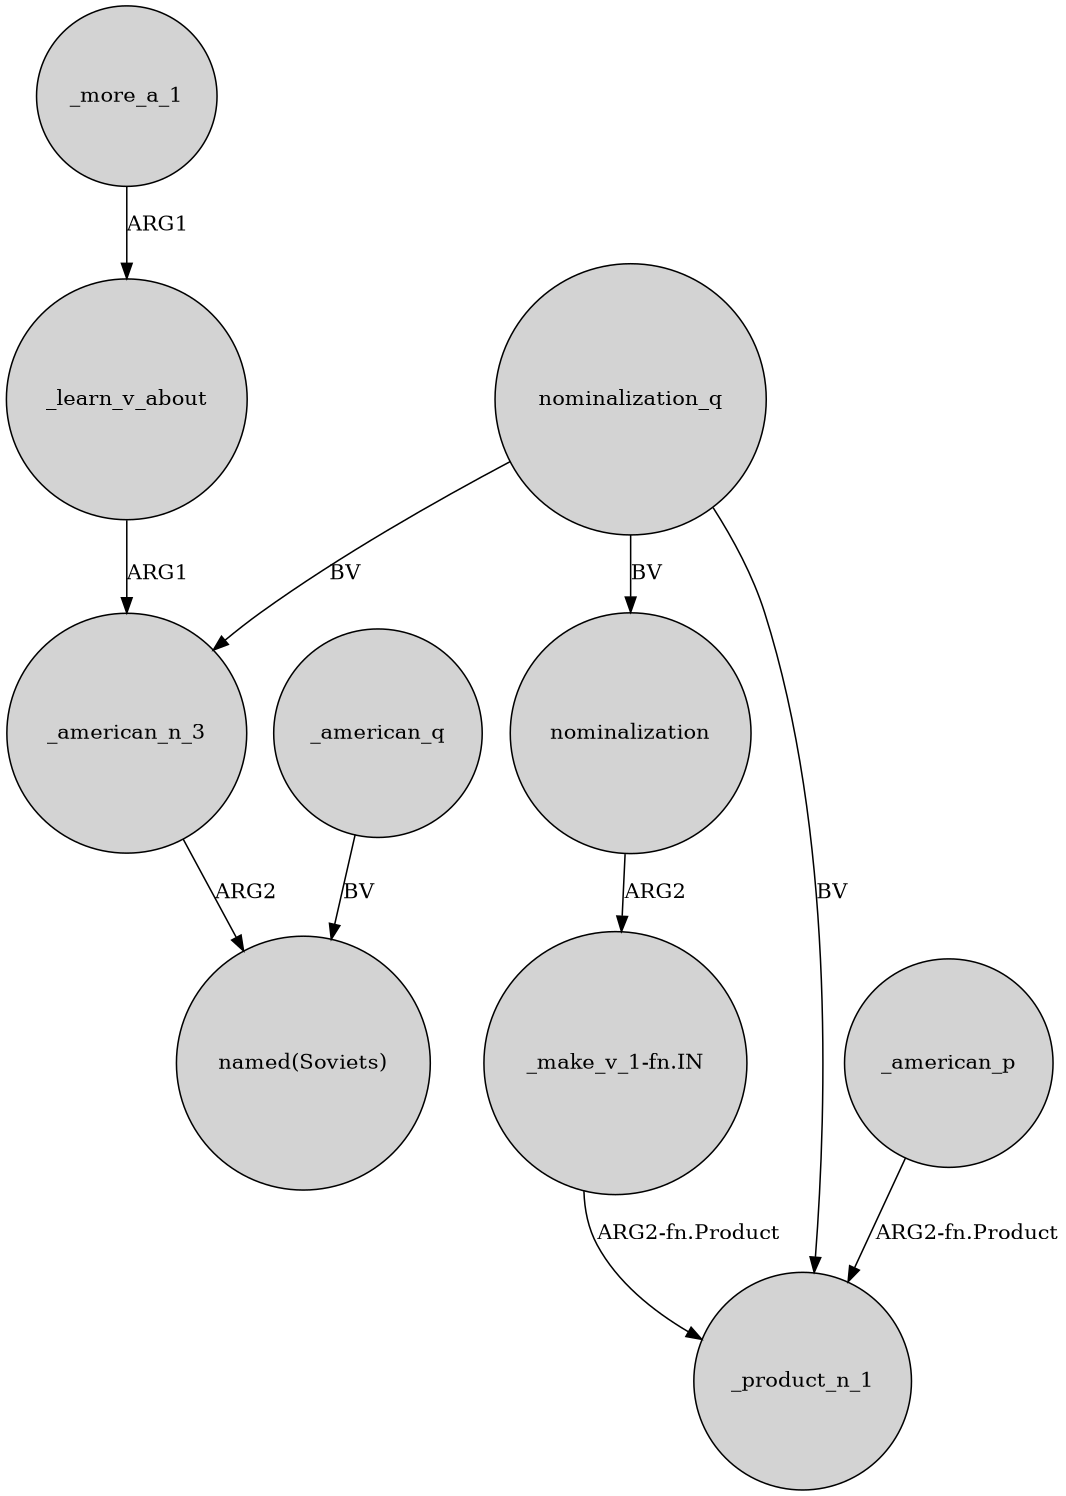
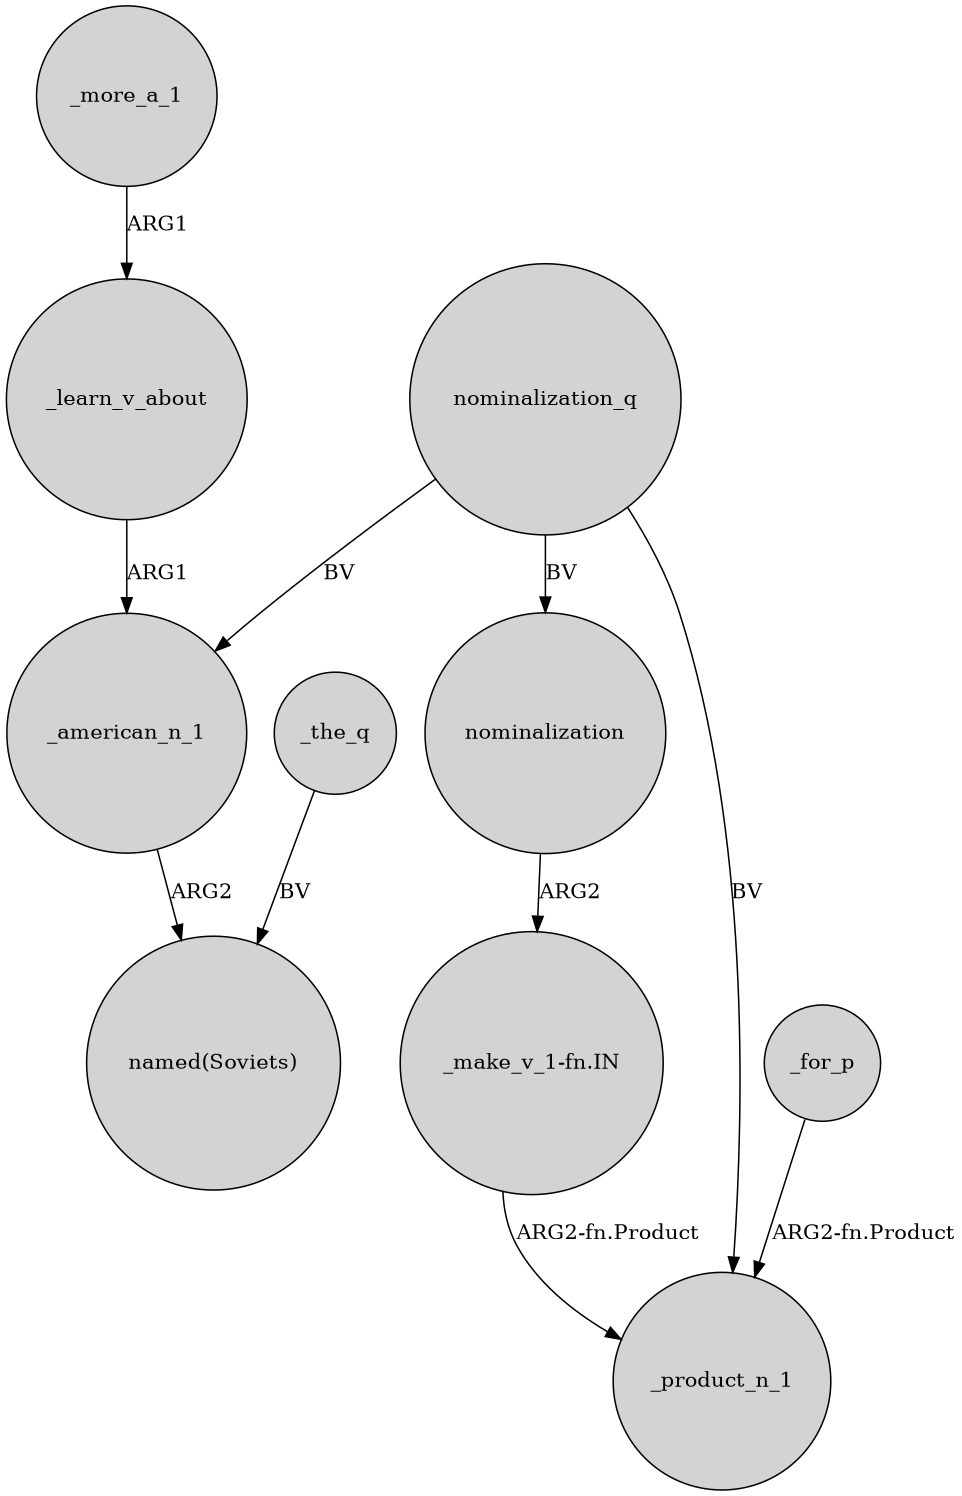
(127, 733) -> (127, 733)
(378, 733) -> (335, 733)
(949, 1063) -> (822, 1063)
